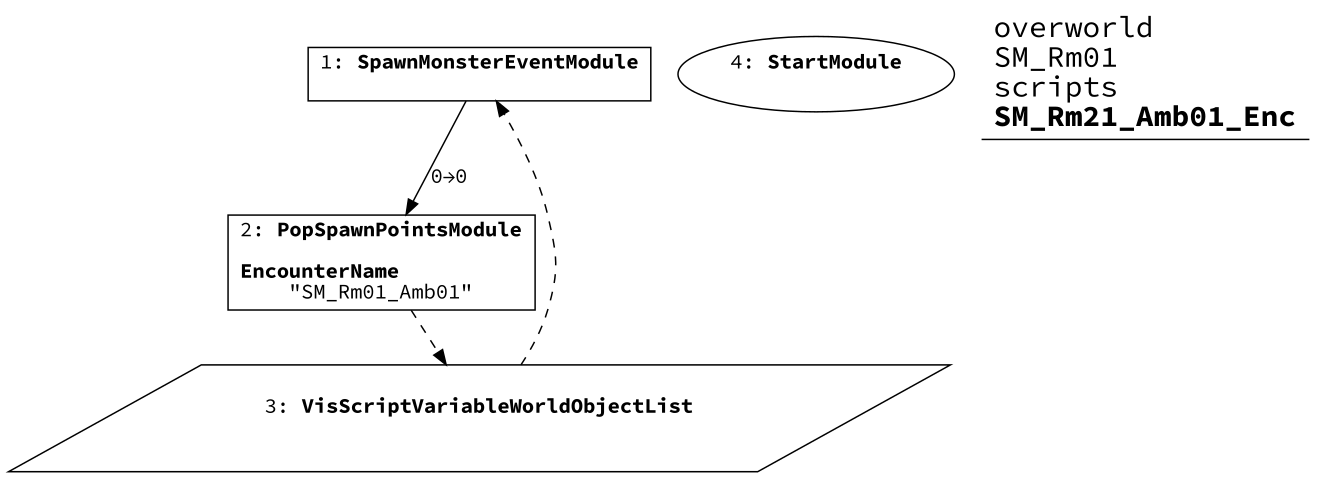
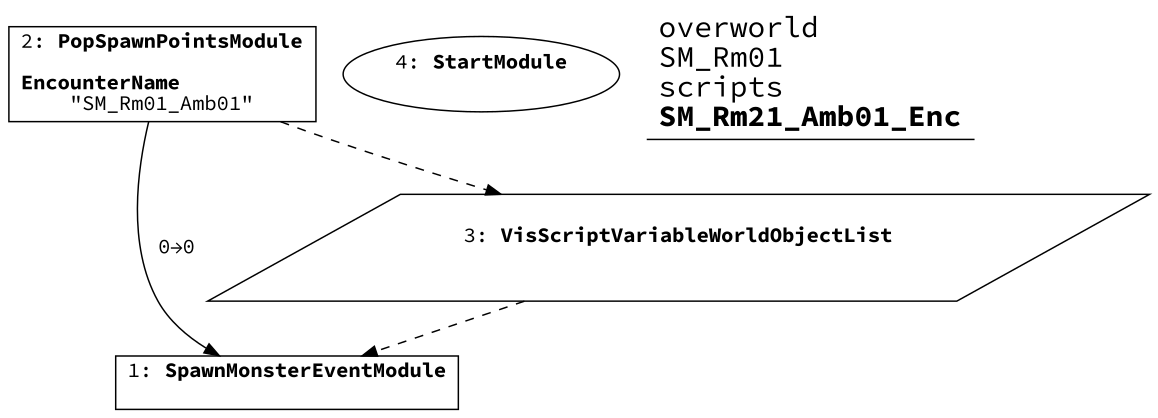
(440, 151) -> (140, 246)
